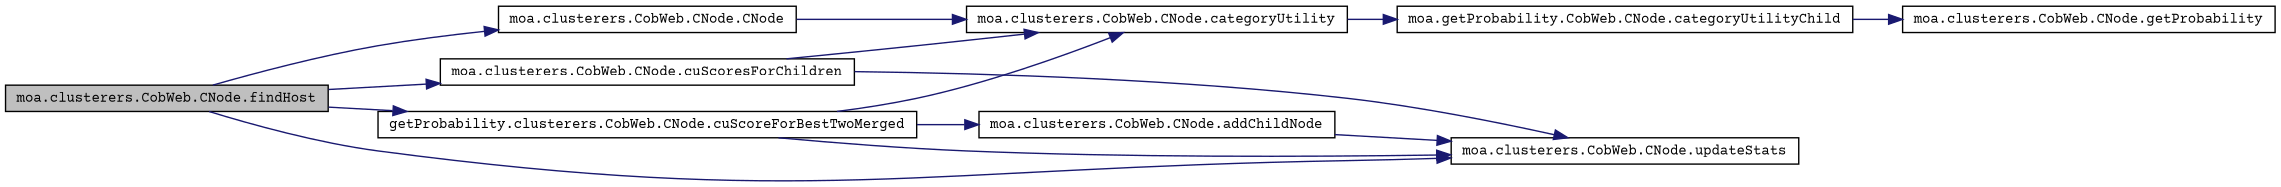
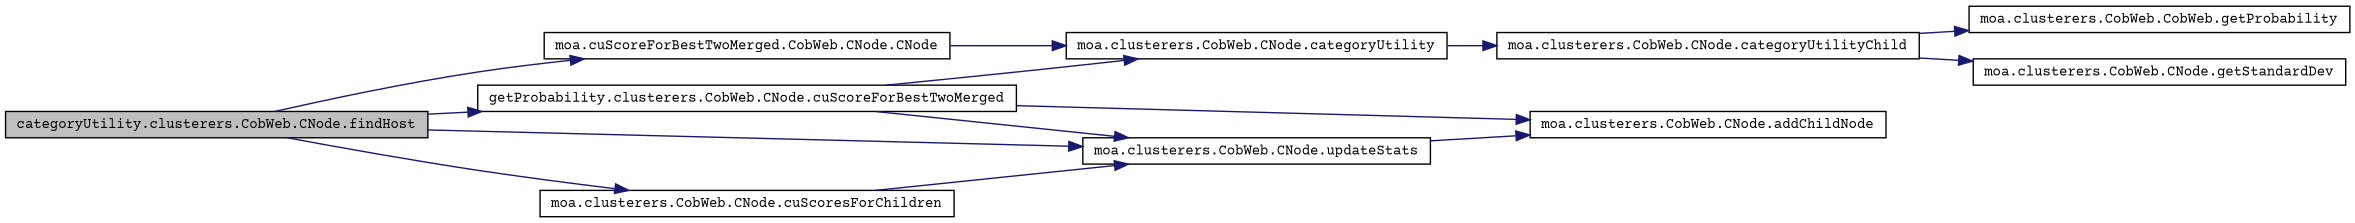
(647, 19) -> (747, 46)
(1625, 19) -> (1708, 46)
(2089, 19) -> (2159, 19)
(906, 47) -> none
none -> (2159, 72)
(167, 98) -> (217, 125)
(1386, 138) -> (1473, 138)
